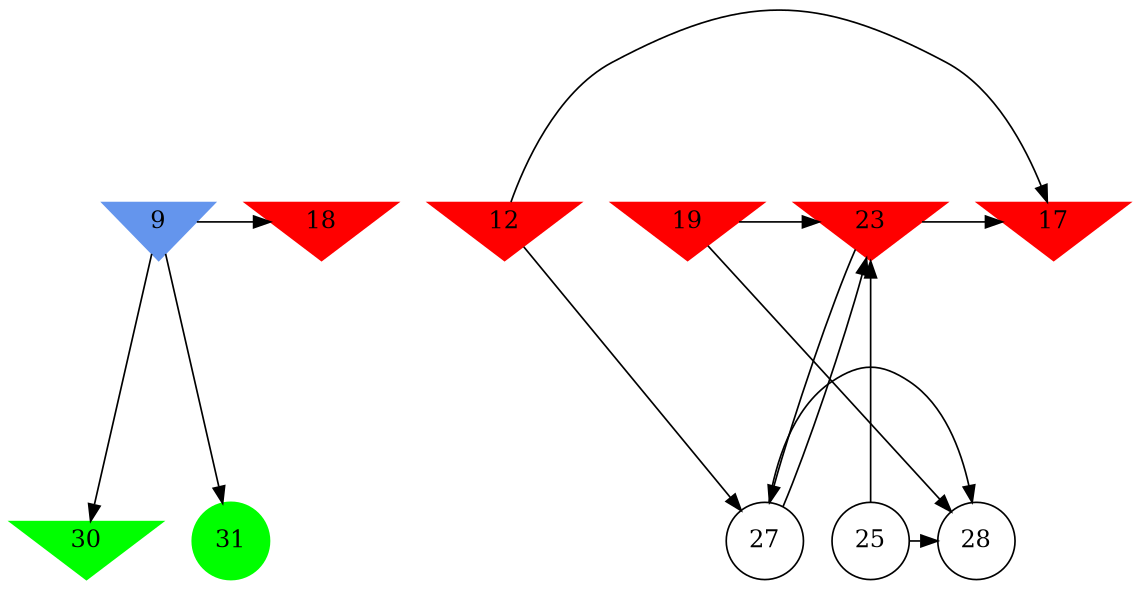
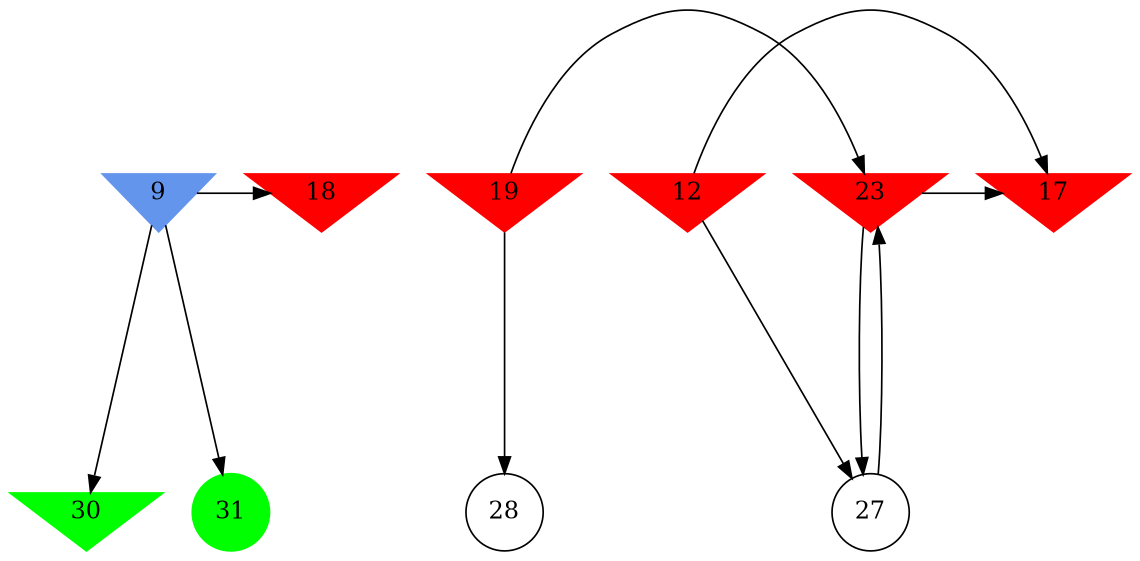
(854, 370) -> none
(871, 541) -> none
